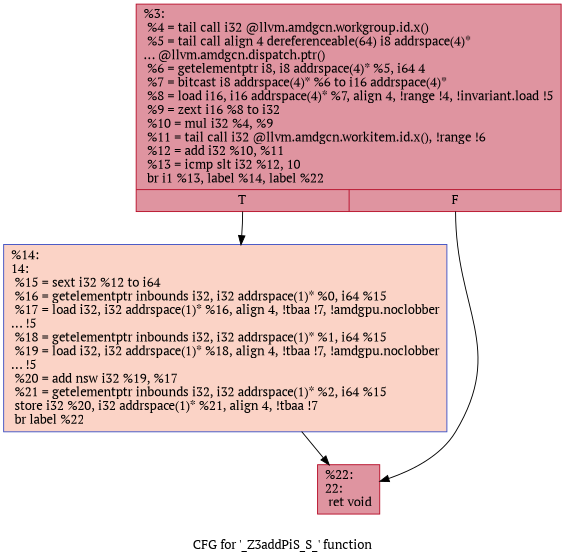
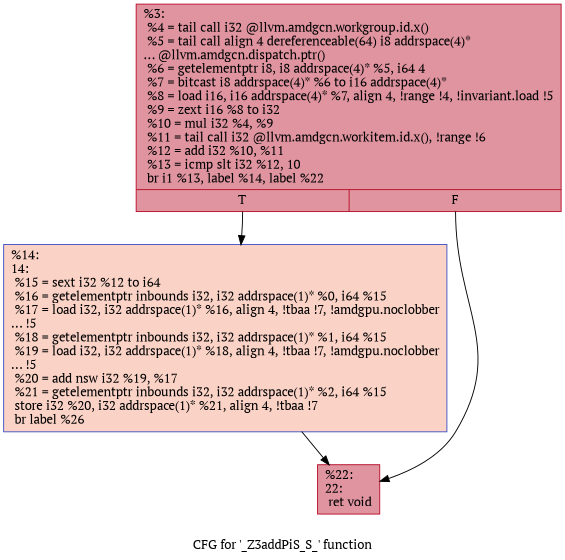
(48, 420) -> (48, 420)
